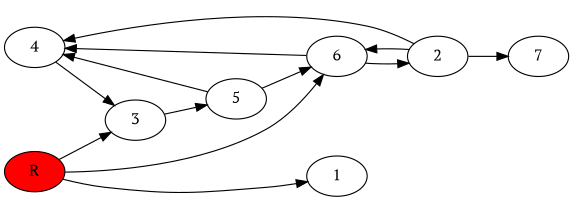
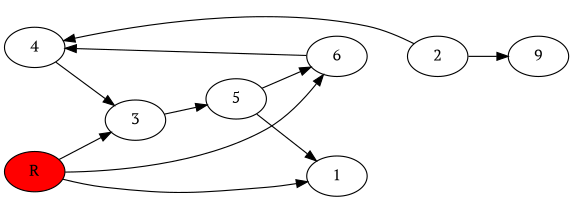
(393, 49) -> none
(538, 56) -> (538, 56)
(382, 64) -> none
(141, 75) -> (282, 134)
